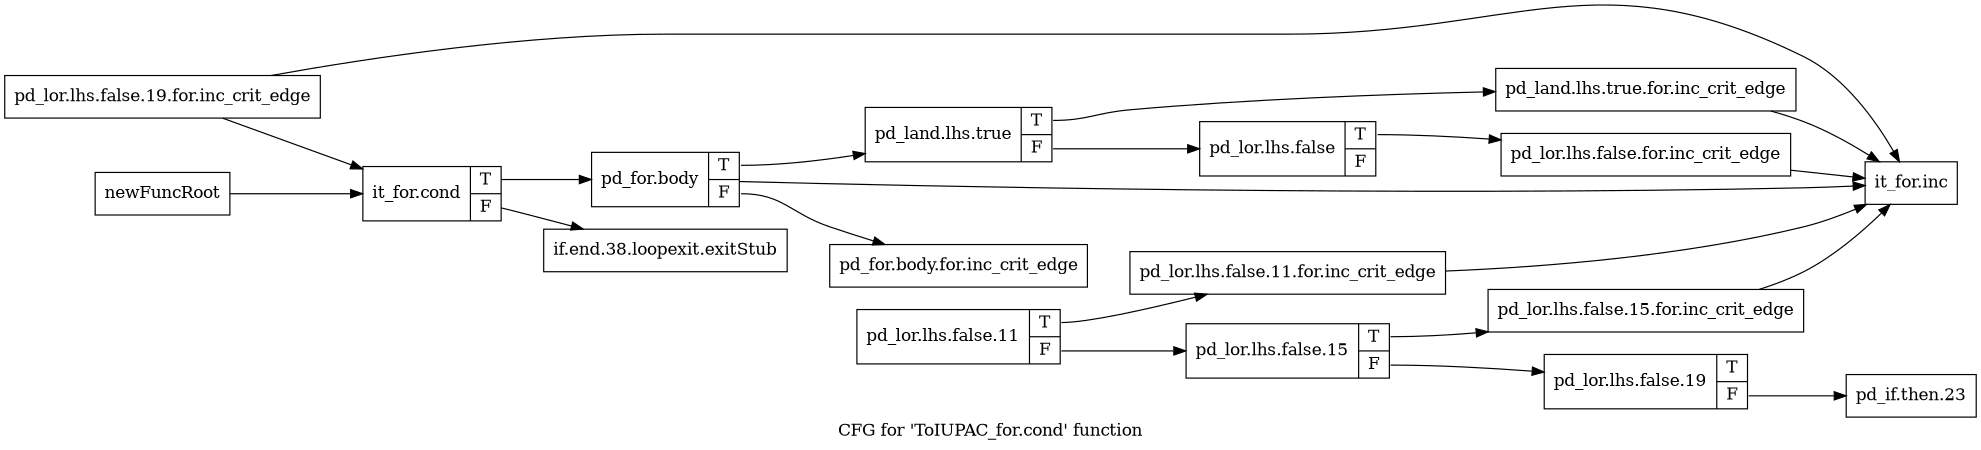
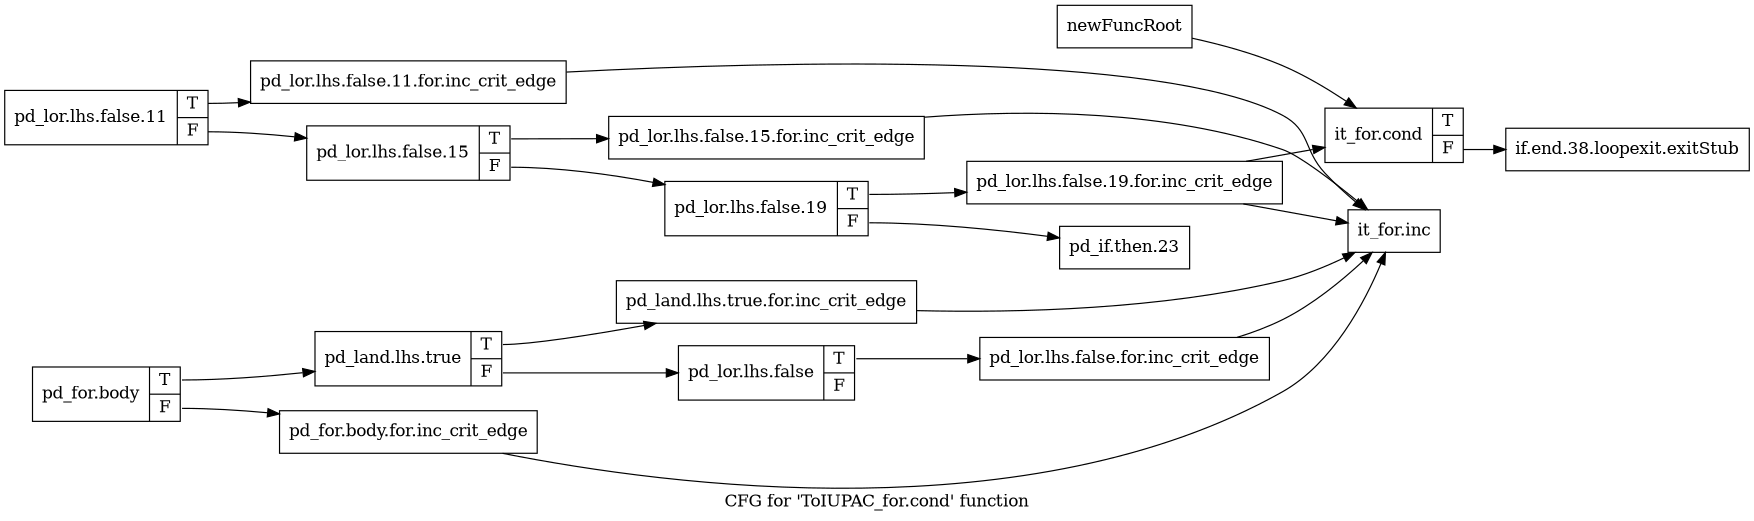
(540, 180) -> none
(1296, 191) -> (981, 481)
none -> (912, 194)
